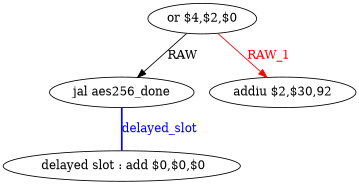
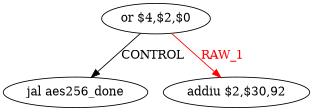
(182, 55) -> (153, 55)
(122, 166) -> none
